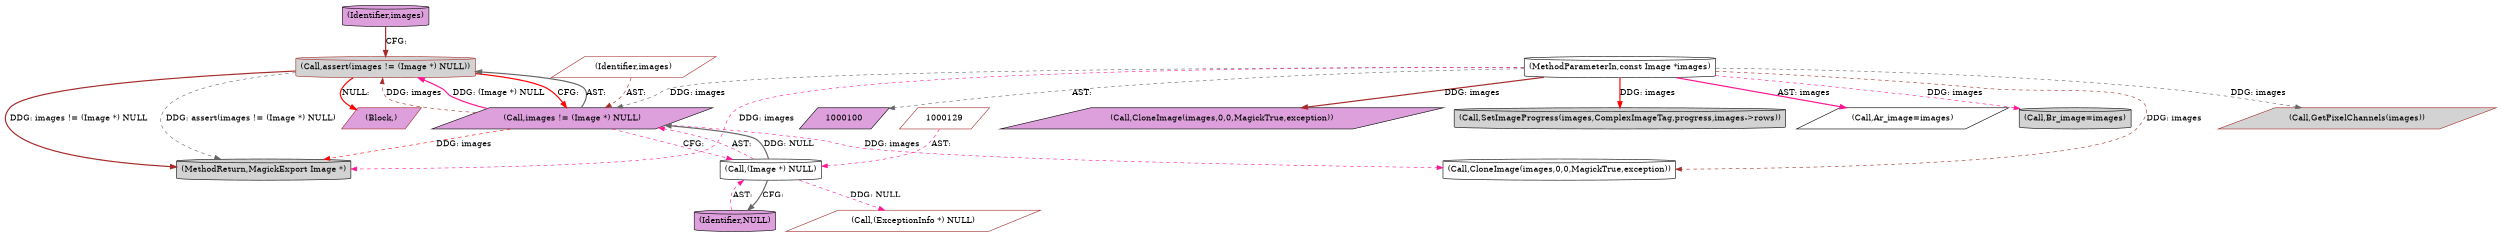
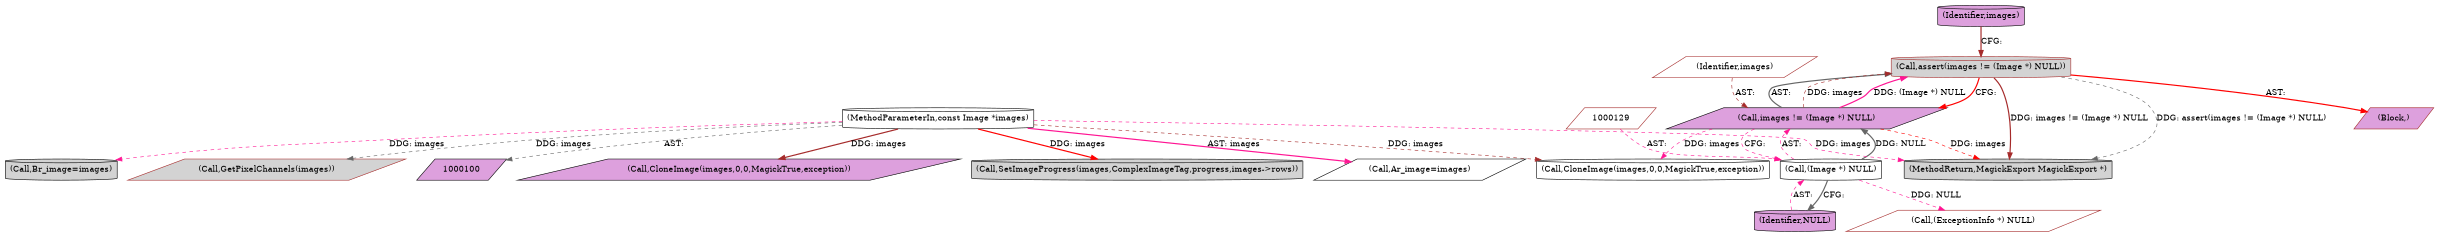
(1049, 71) -> none
(357, 93) -> (2277, 93)
(264, 170) -> (2008, 170)
